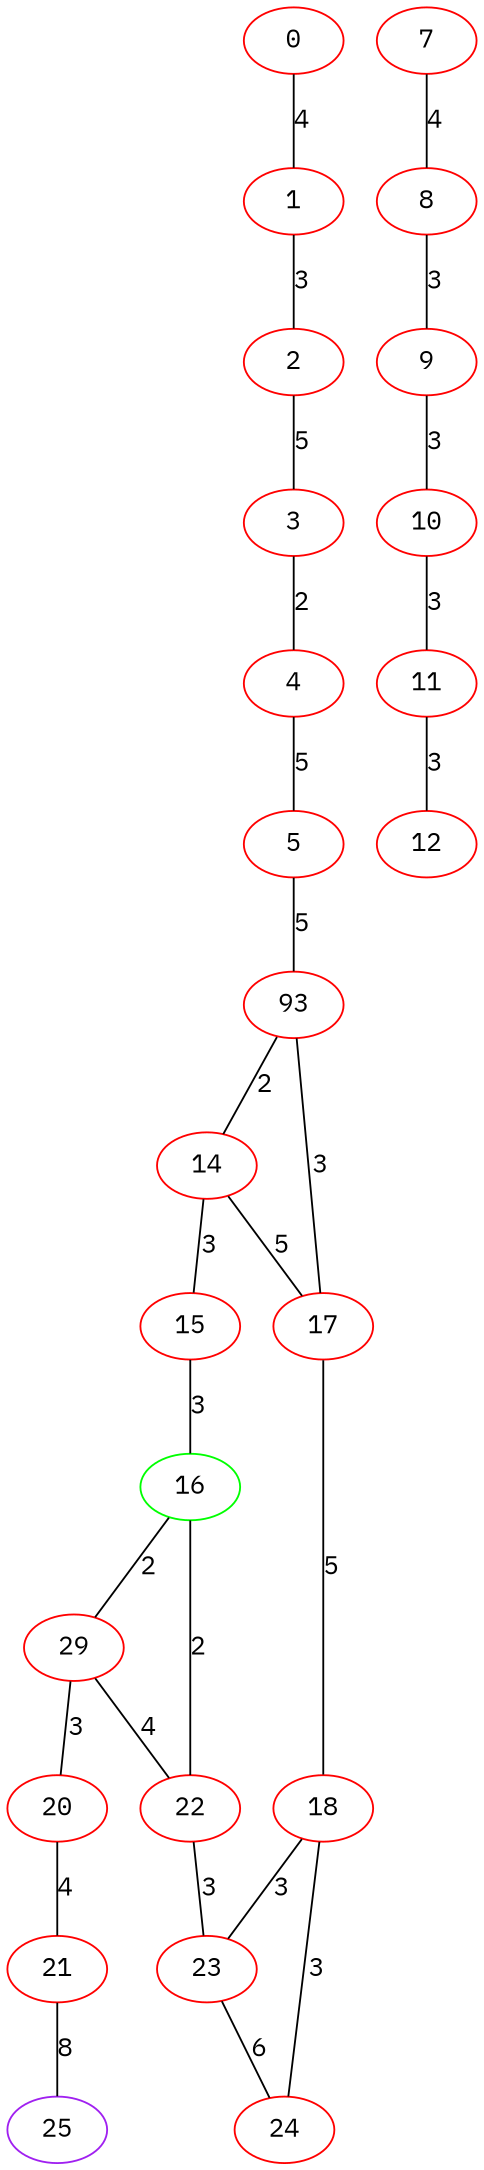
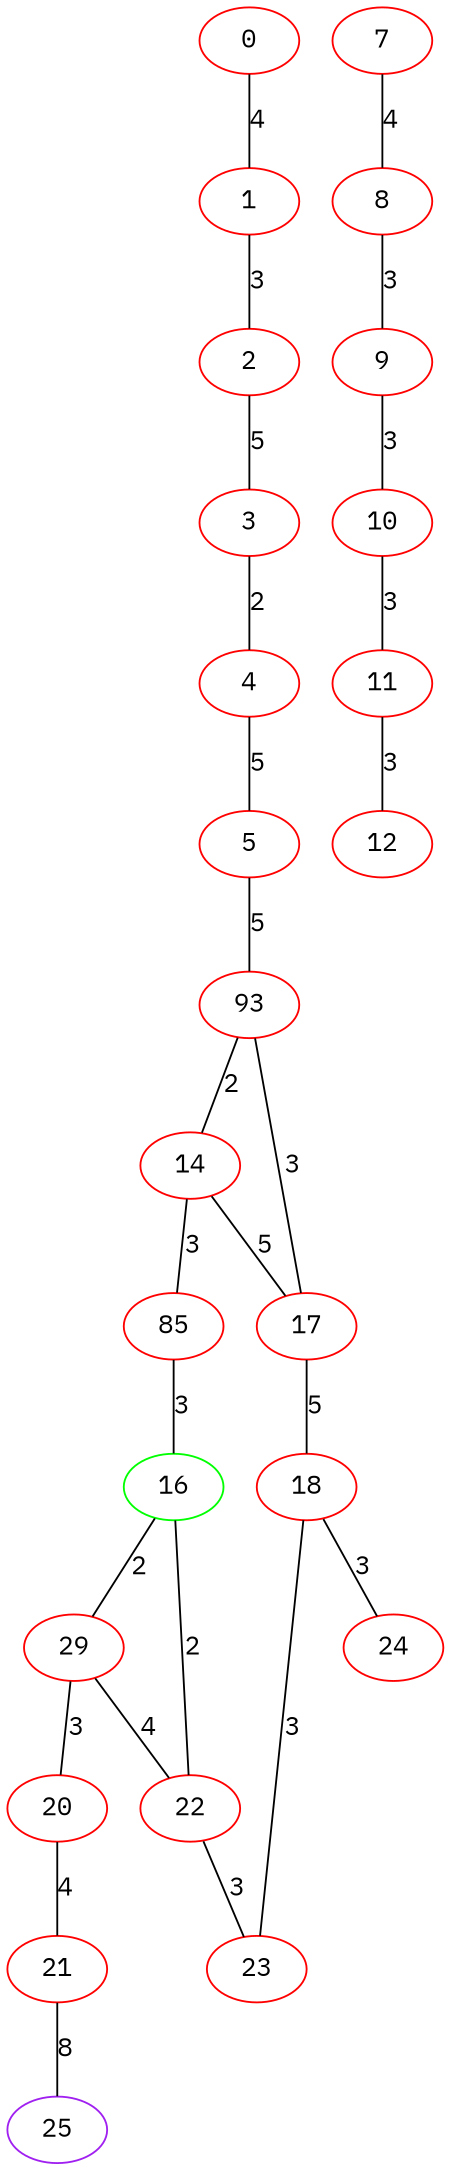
(190, 1326) -> (174, 1326)
(246, 2050) -> none
